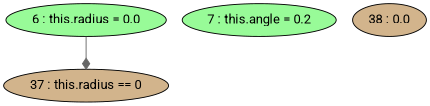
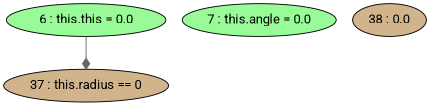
(86, 20) -> (86, 20)
(259, 20) -> (259, 20)
